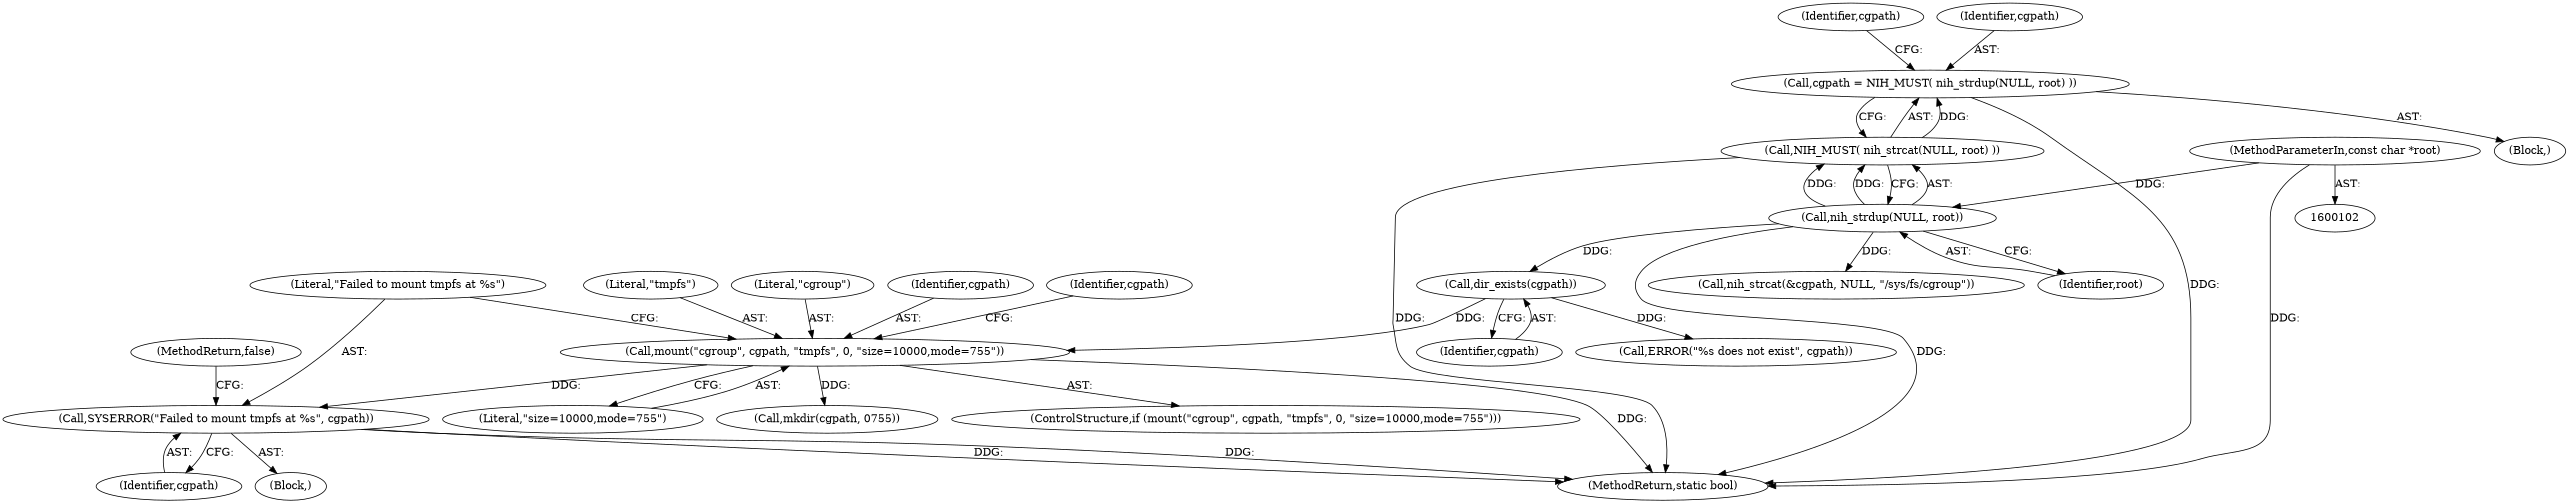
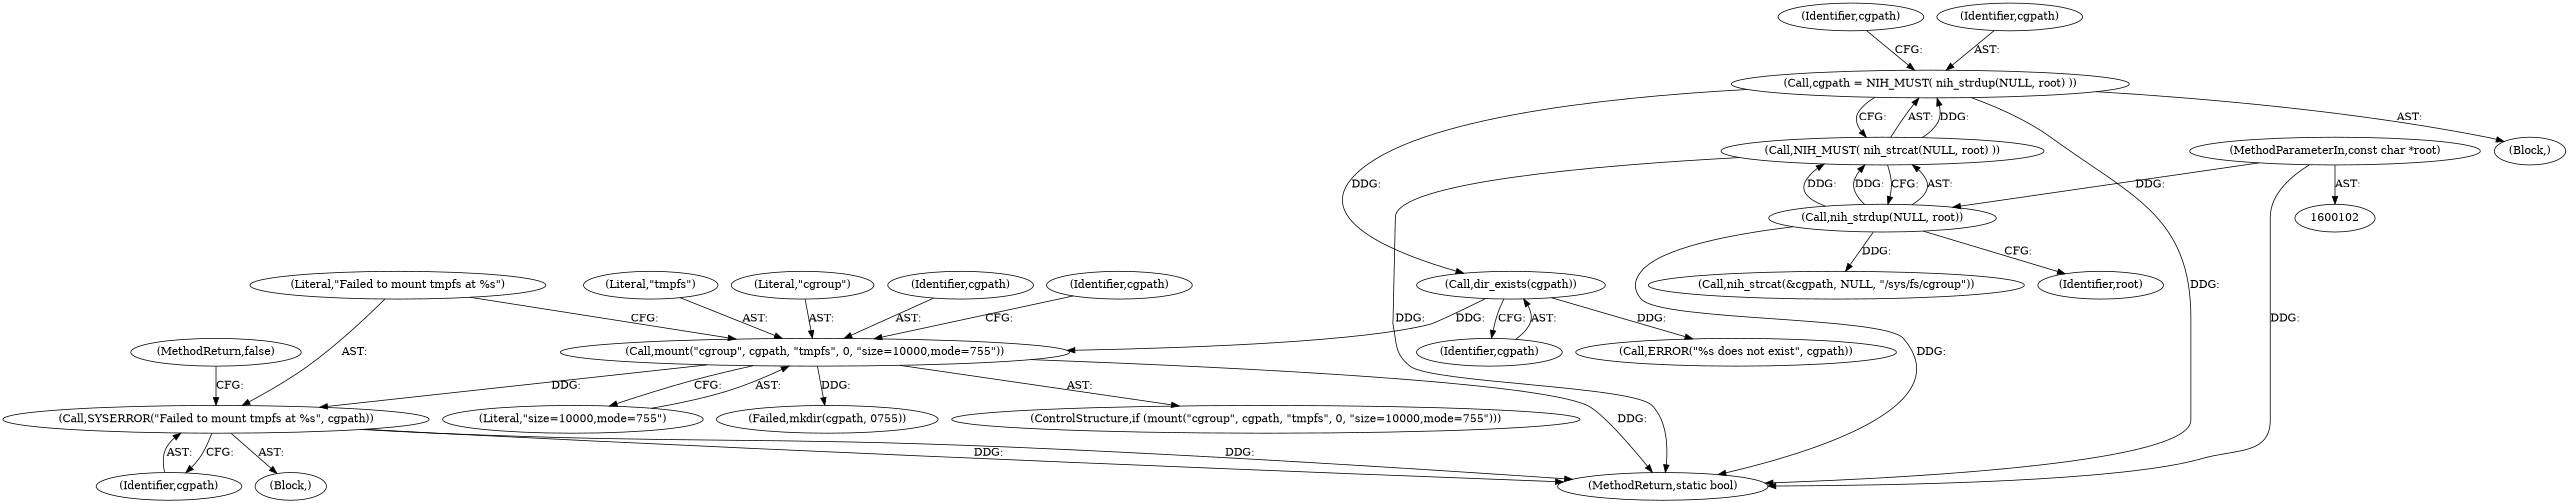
(1655, 234) -> (1462, 126)
(1978, 266) -> none
(827, 419) -> (827, 419)
